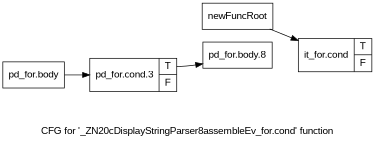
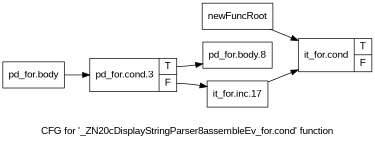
none -> (238, 94)
